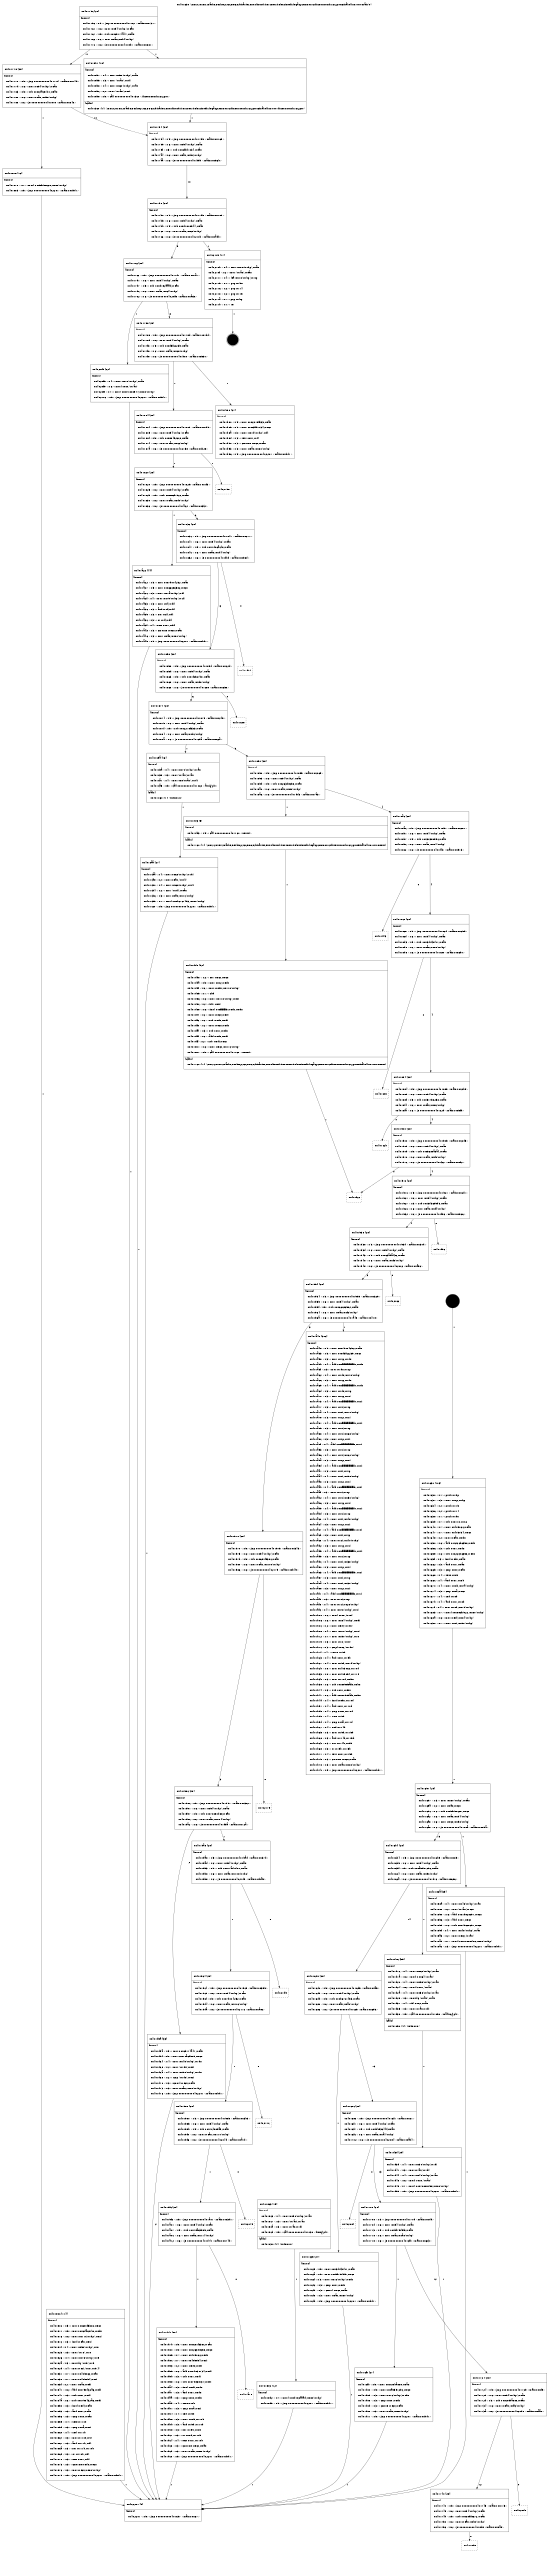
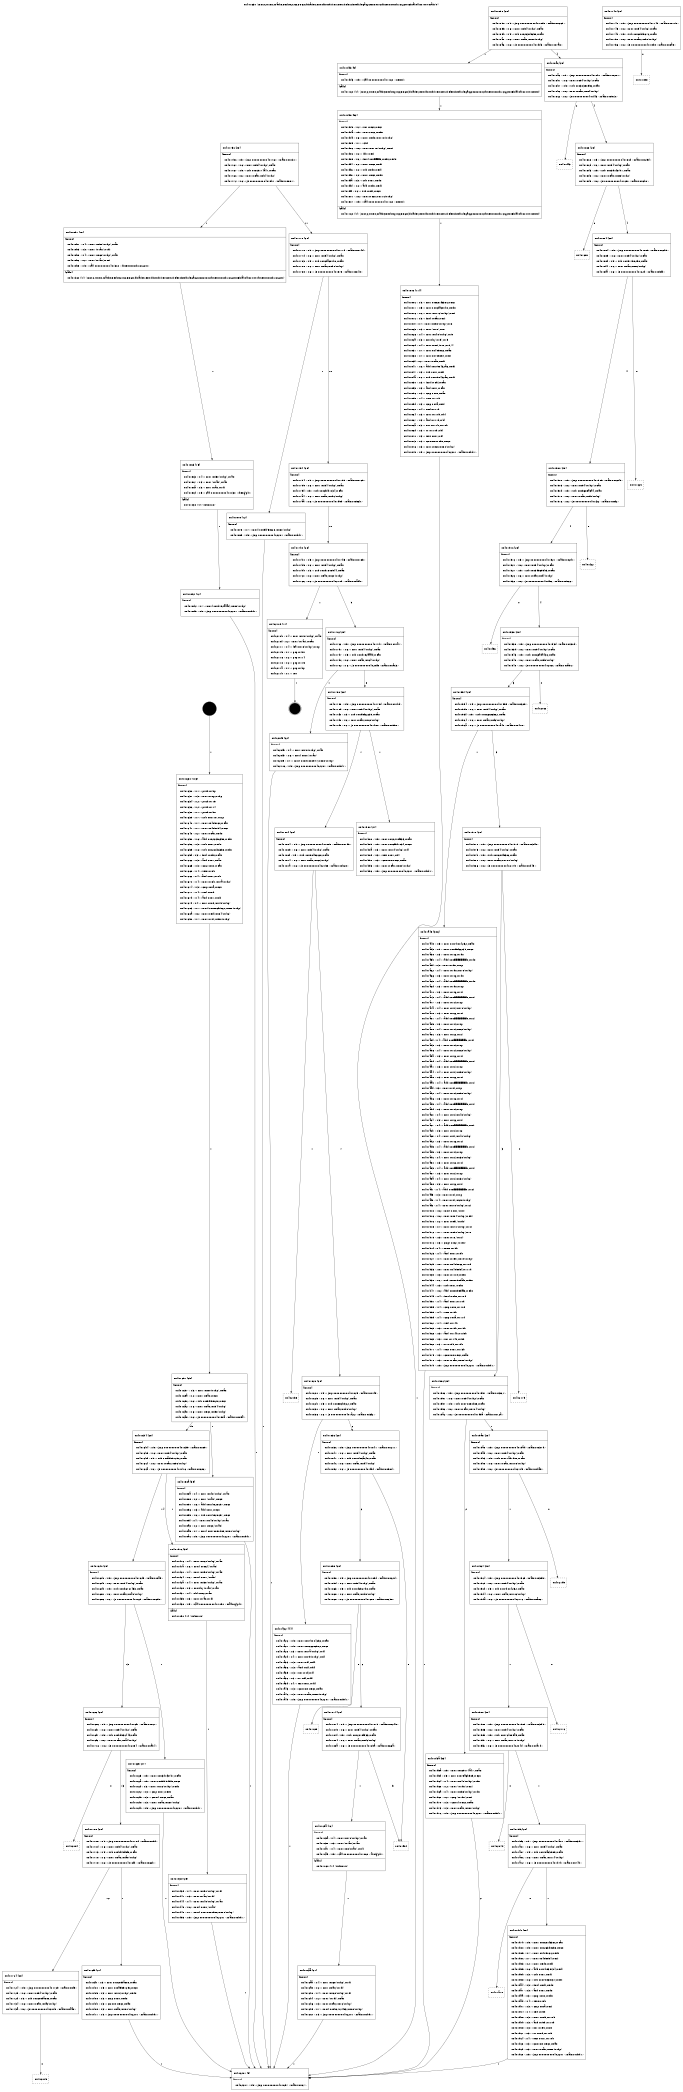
(191, 117) -> (196, 370)
(236, 750) -> (384, 1795)
(329, 1130) -> (439, 251)
none -> (423, 1774)
(489, 2452) -> none
